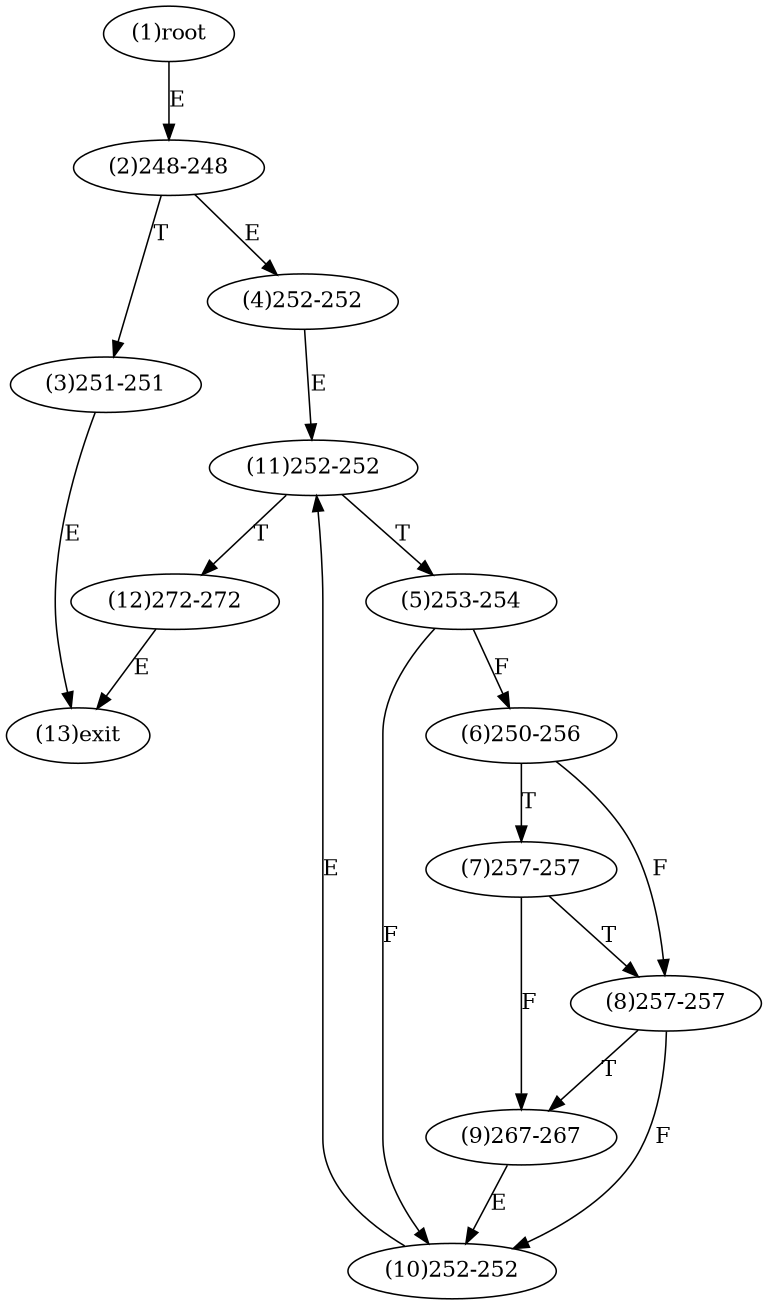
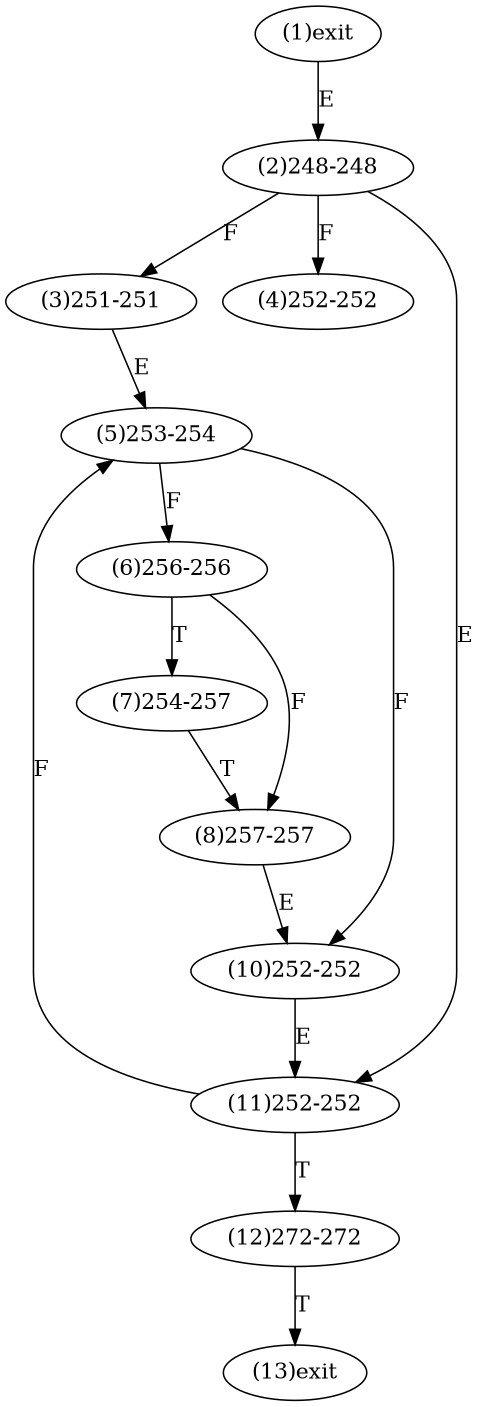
(169, 34) -> (318, 34)
(161, 235) -> (230, 235)
(253, 235) -> (326, 235)
(308, 377) -> (457, 634)
(403, 535) -> (41, 770)
(59, 551) -> (126, 362)
(142, 669) -> (303, 1306)
(521, 736) -> (172, 569)
(521, 869) -> (172, 703)
(521, 1137) -> none
(663, 1137) -> (287, 904)
